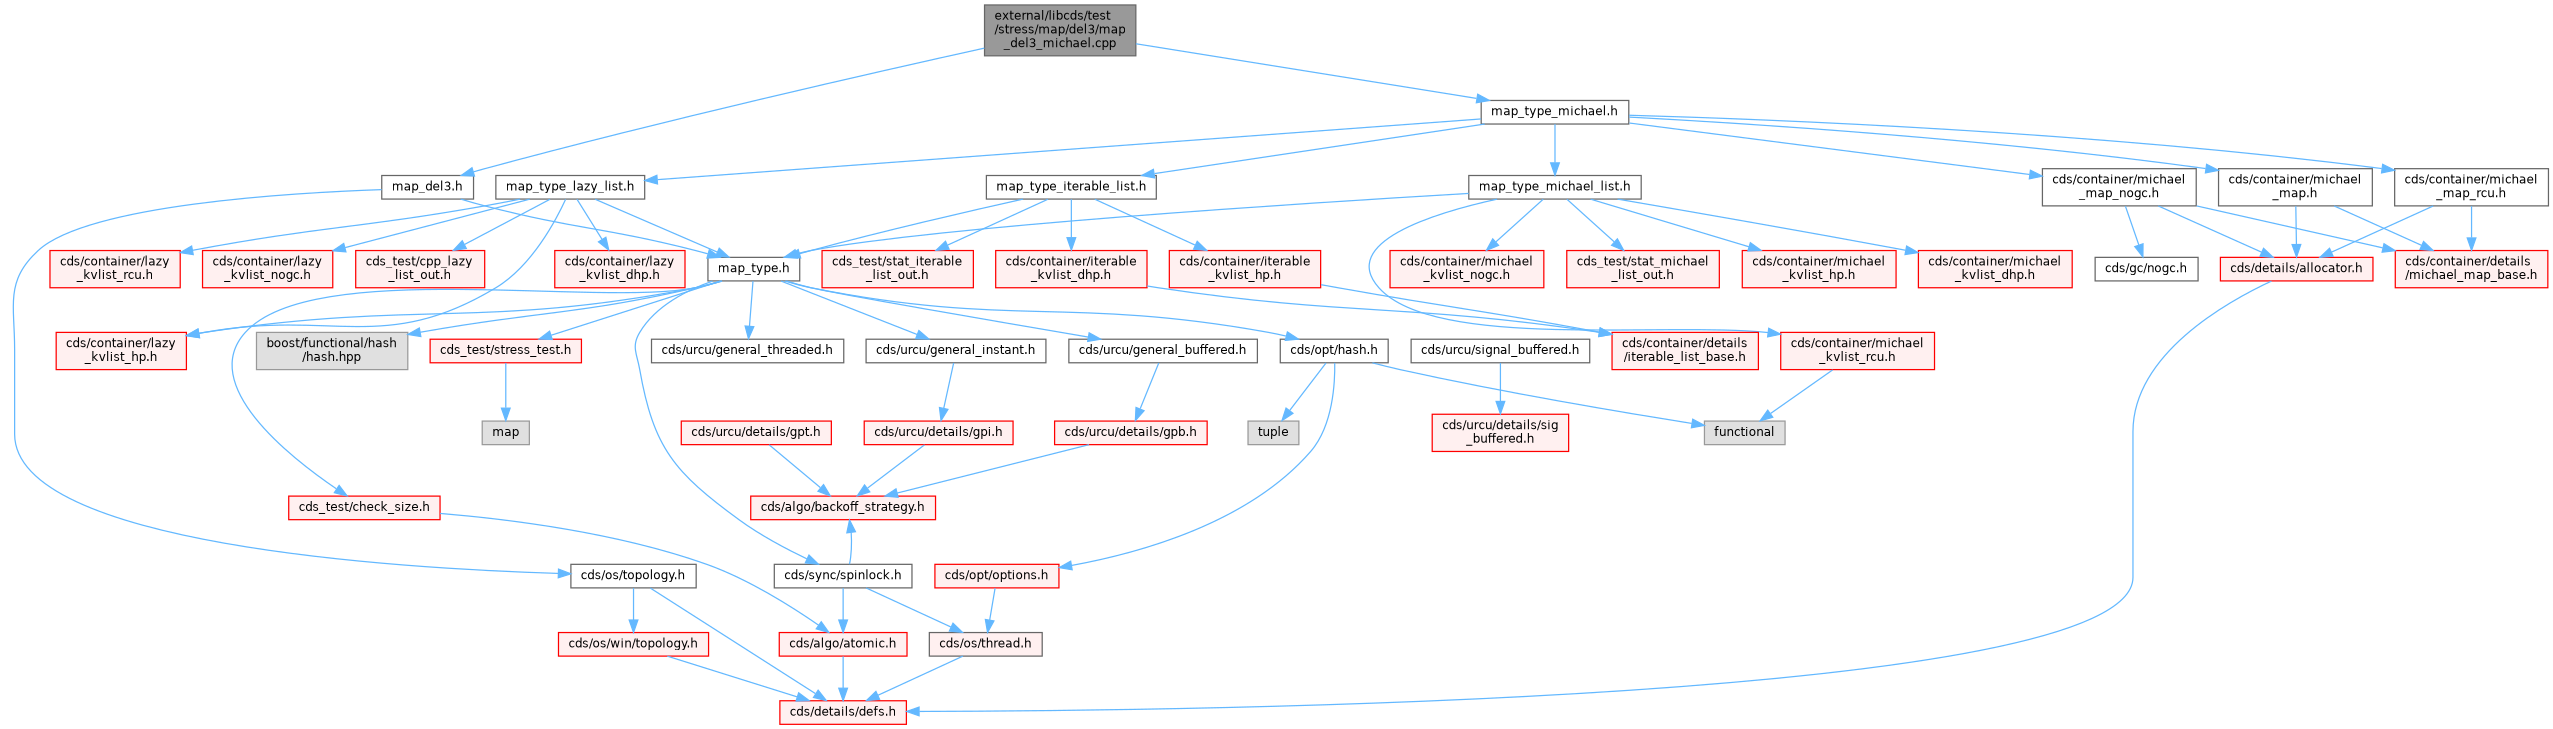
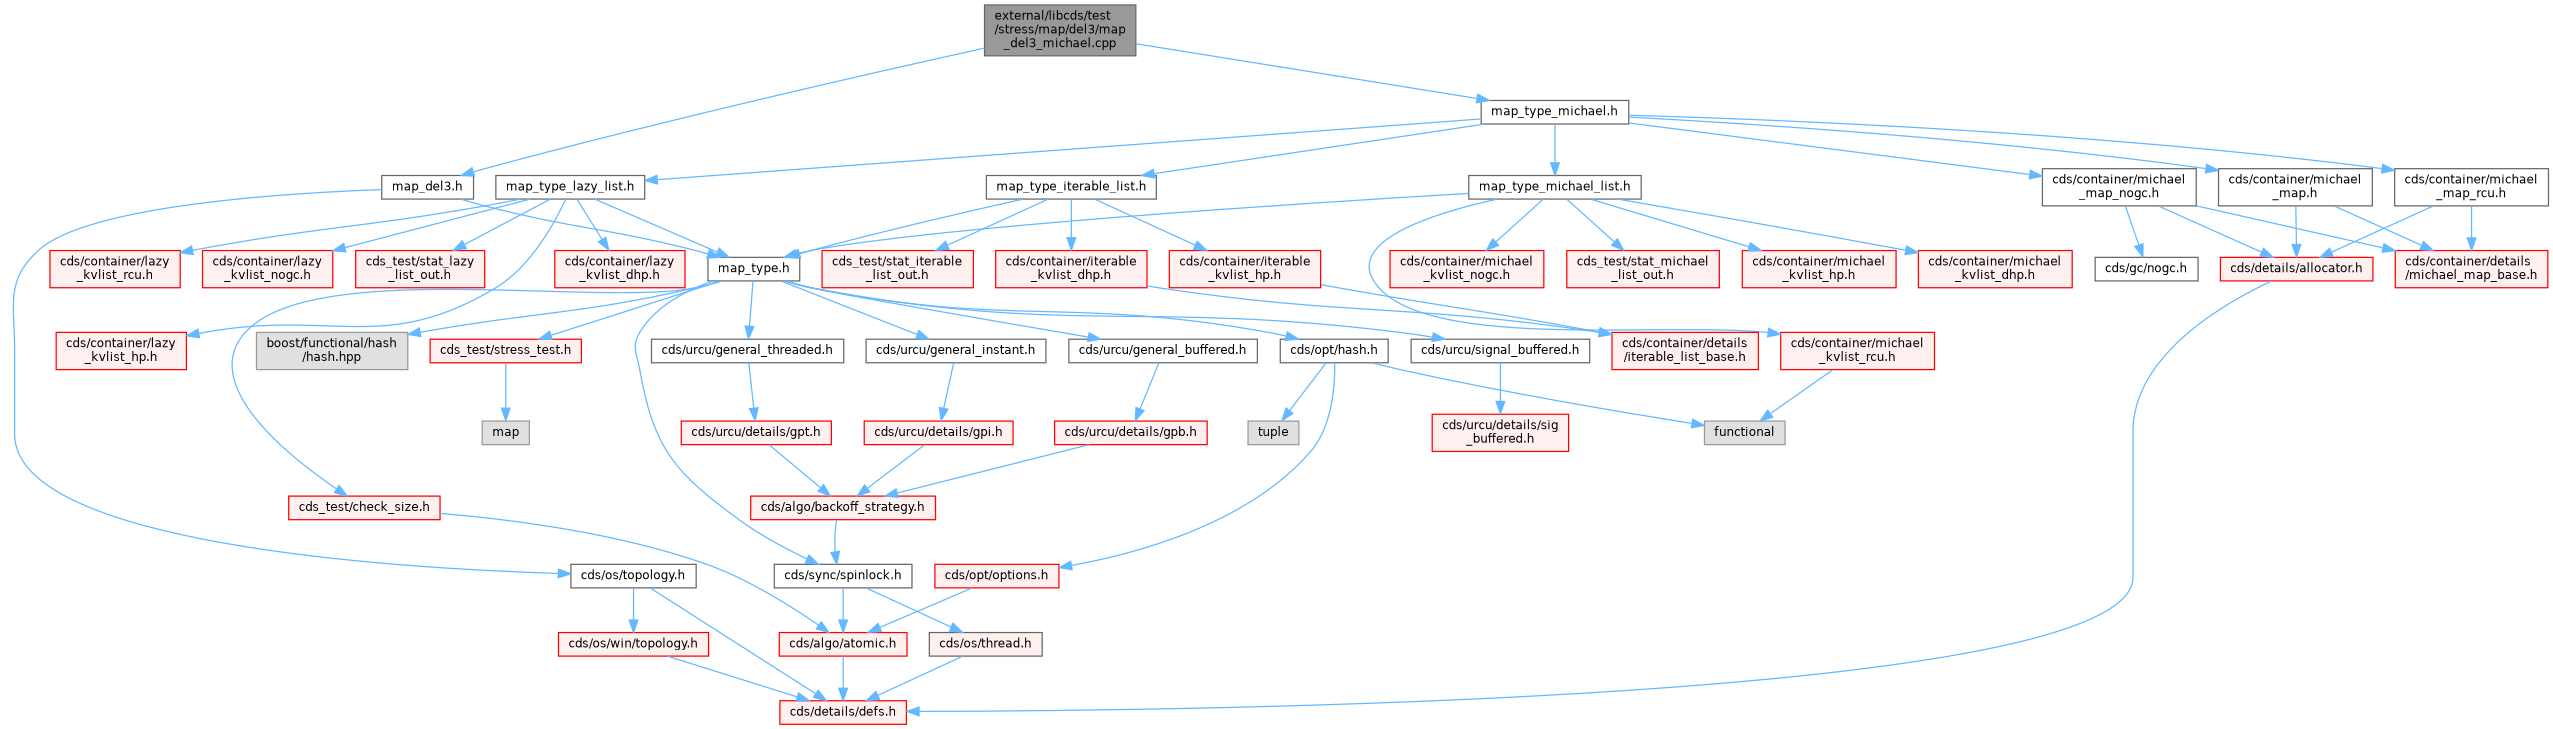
(420, 269) -> (420, 269)
(474, 313) -> (1238, 319)
none -> (751, 386)
(851, 548) -> (835, 536)
(992, 604) -> (928, 607)
